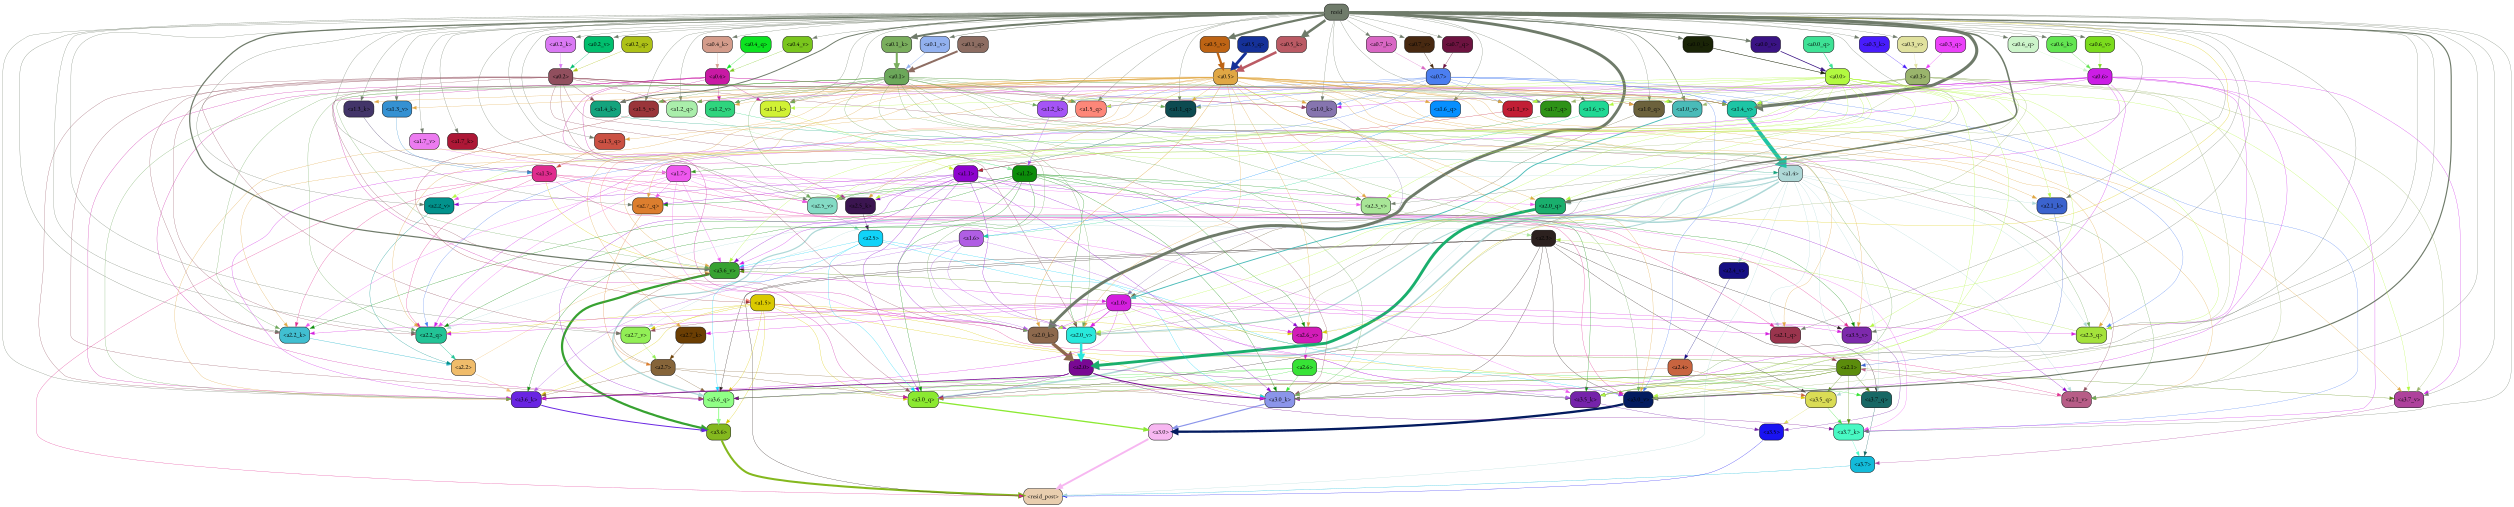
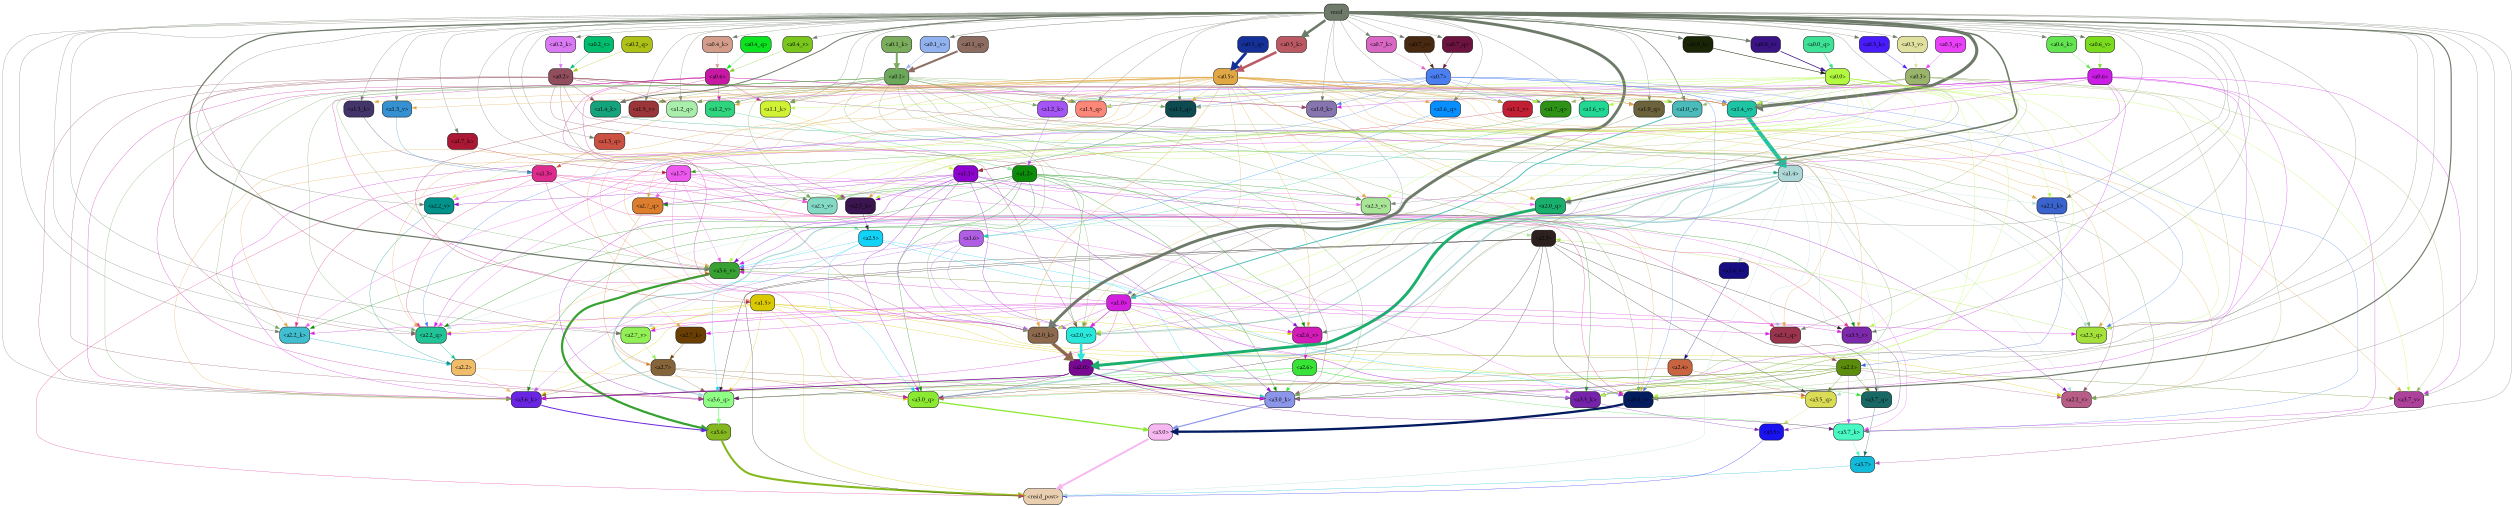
(971, 19) -> none
(1028, 24) -> none
(377, 40) -> none
(1215, 44) -> none
(2023, 44) -> none
(2227, 84) -> (2227, 84)
(1316, 88) -> none
(1270, 91) -> none
(183, 101) -> none
(804, 113) -> (651, 123)
(424, 141) -> none
(451, 233) -> none
(617, 247) -> (617, 247)
(921, 287) -> (925, 287)
(779, 316) -> (880, 309)
(1189, 353) -> (1189, 353)
(758, 369) -> (840, 465)
none -> (731, 379)
(1973, 385) -> (1969, 385)
(1849, 397) -> (1849, 397)
(1833, 414) -> (1572, 408)
